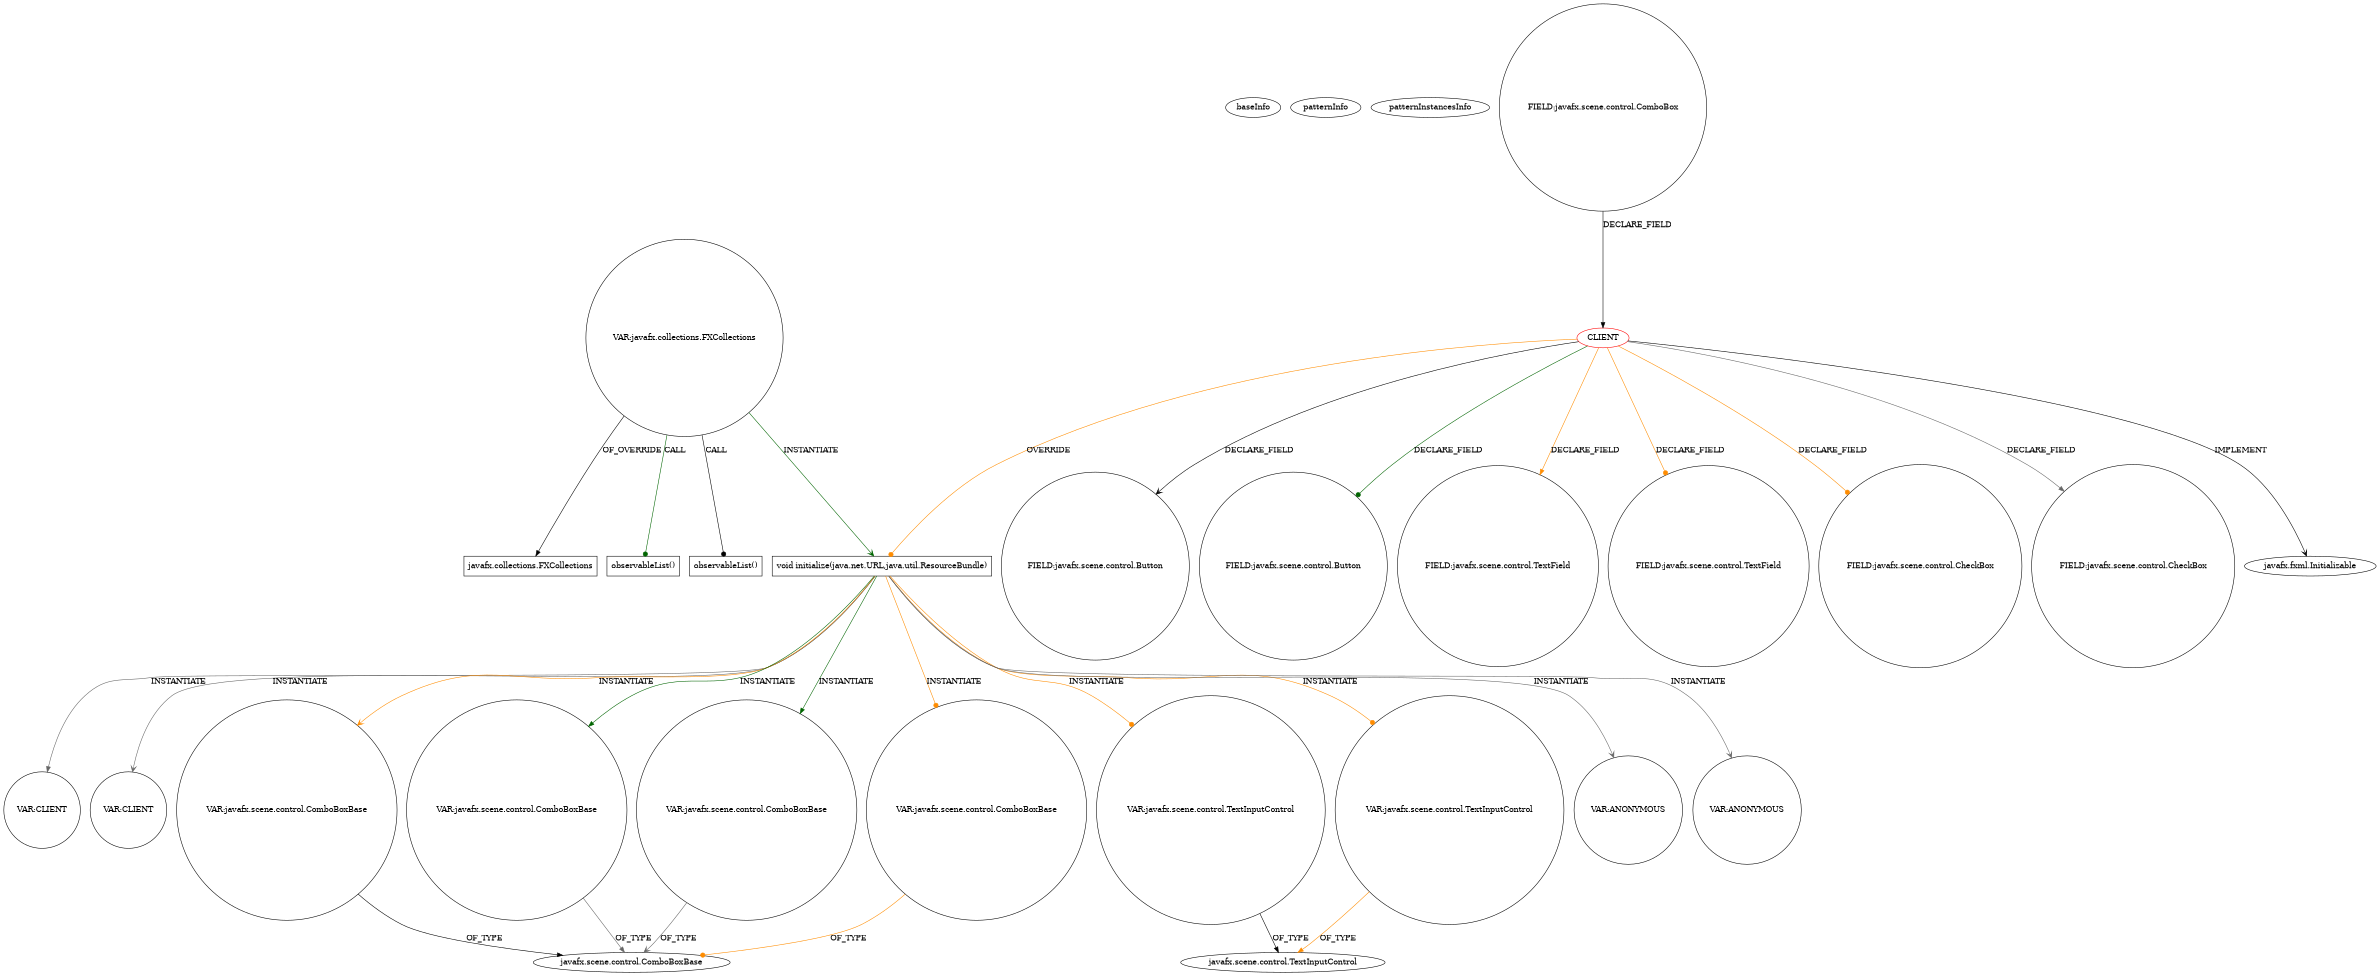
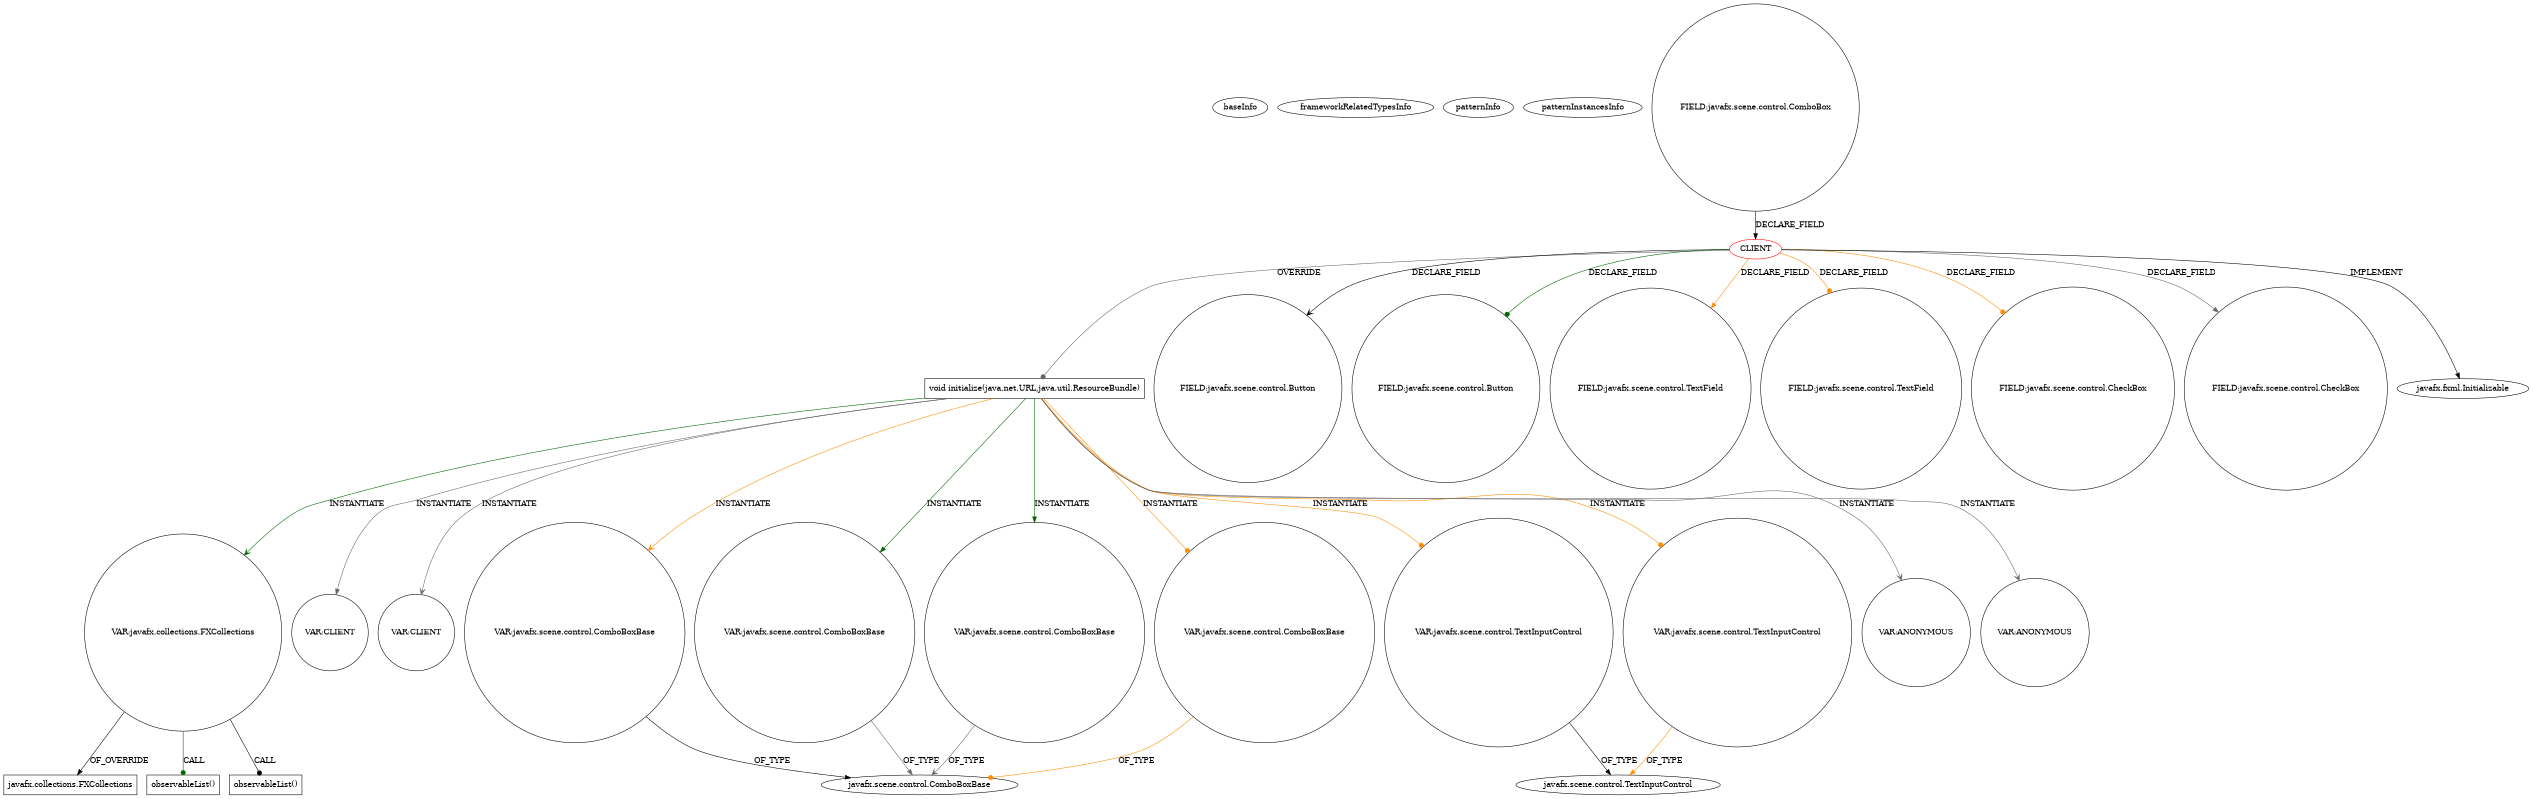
none -> (1356, 108)
(1214, 389) -> (1370, 263)
(1993, 392) -> (2143, 259)
(810, 482) -> (577, 444)
